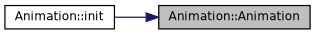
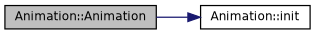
(130, 17) -> (172, 17)
